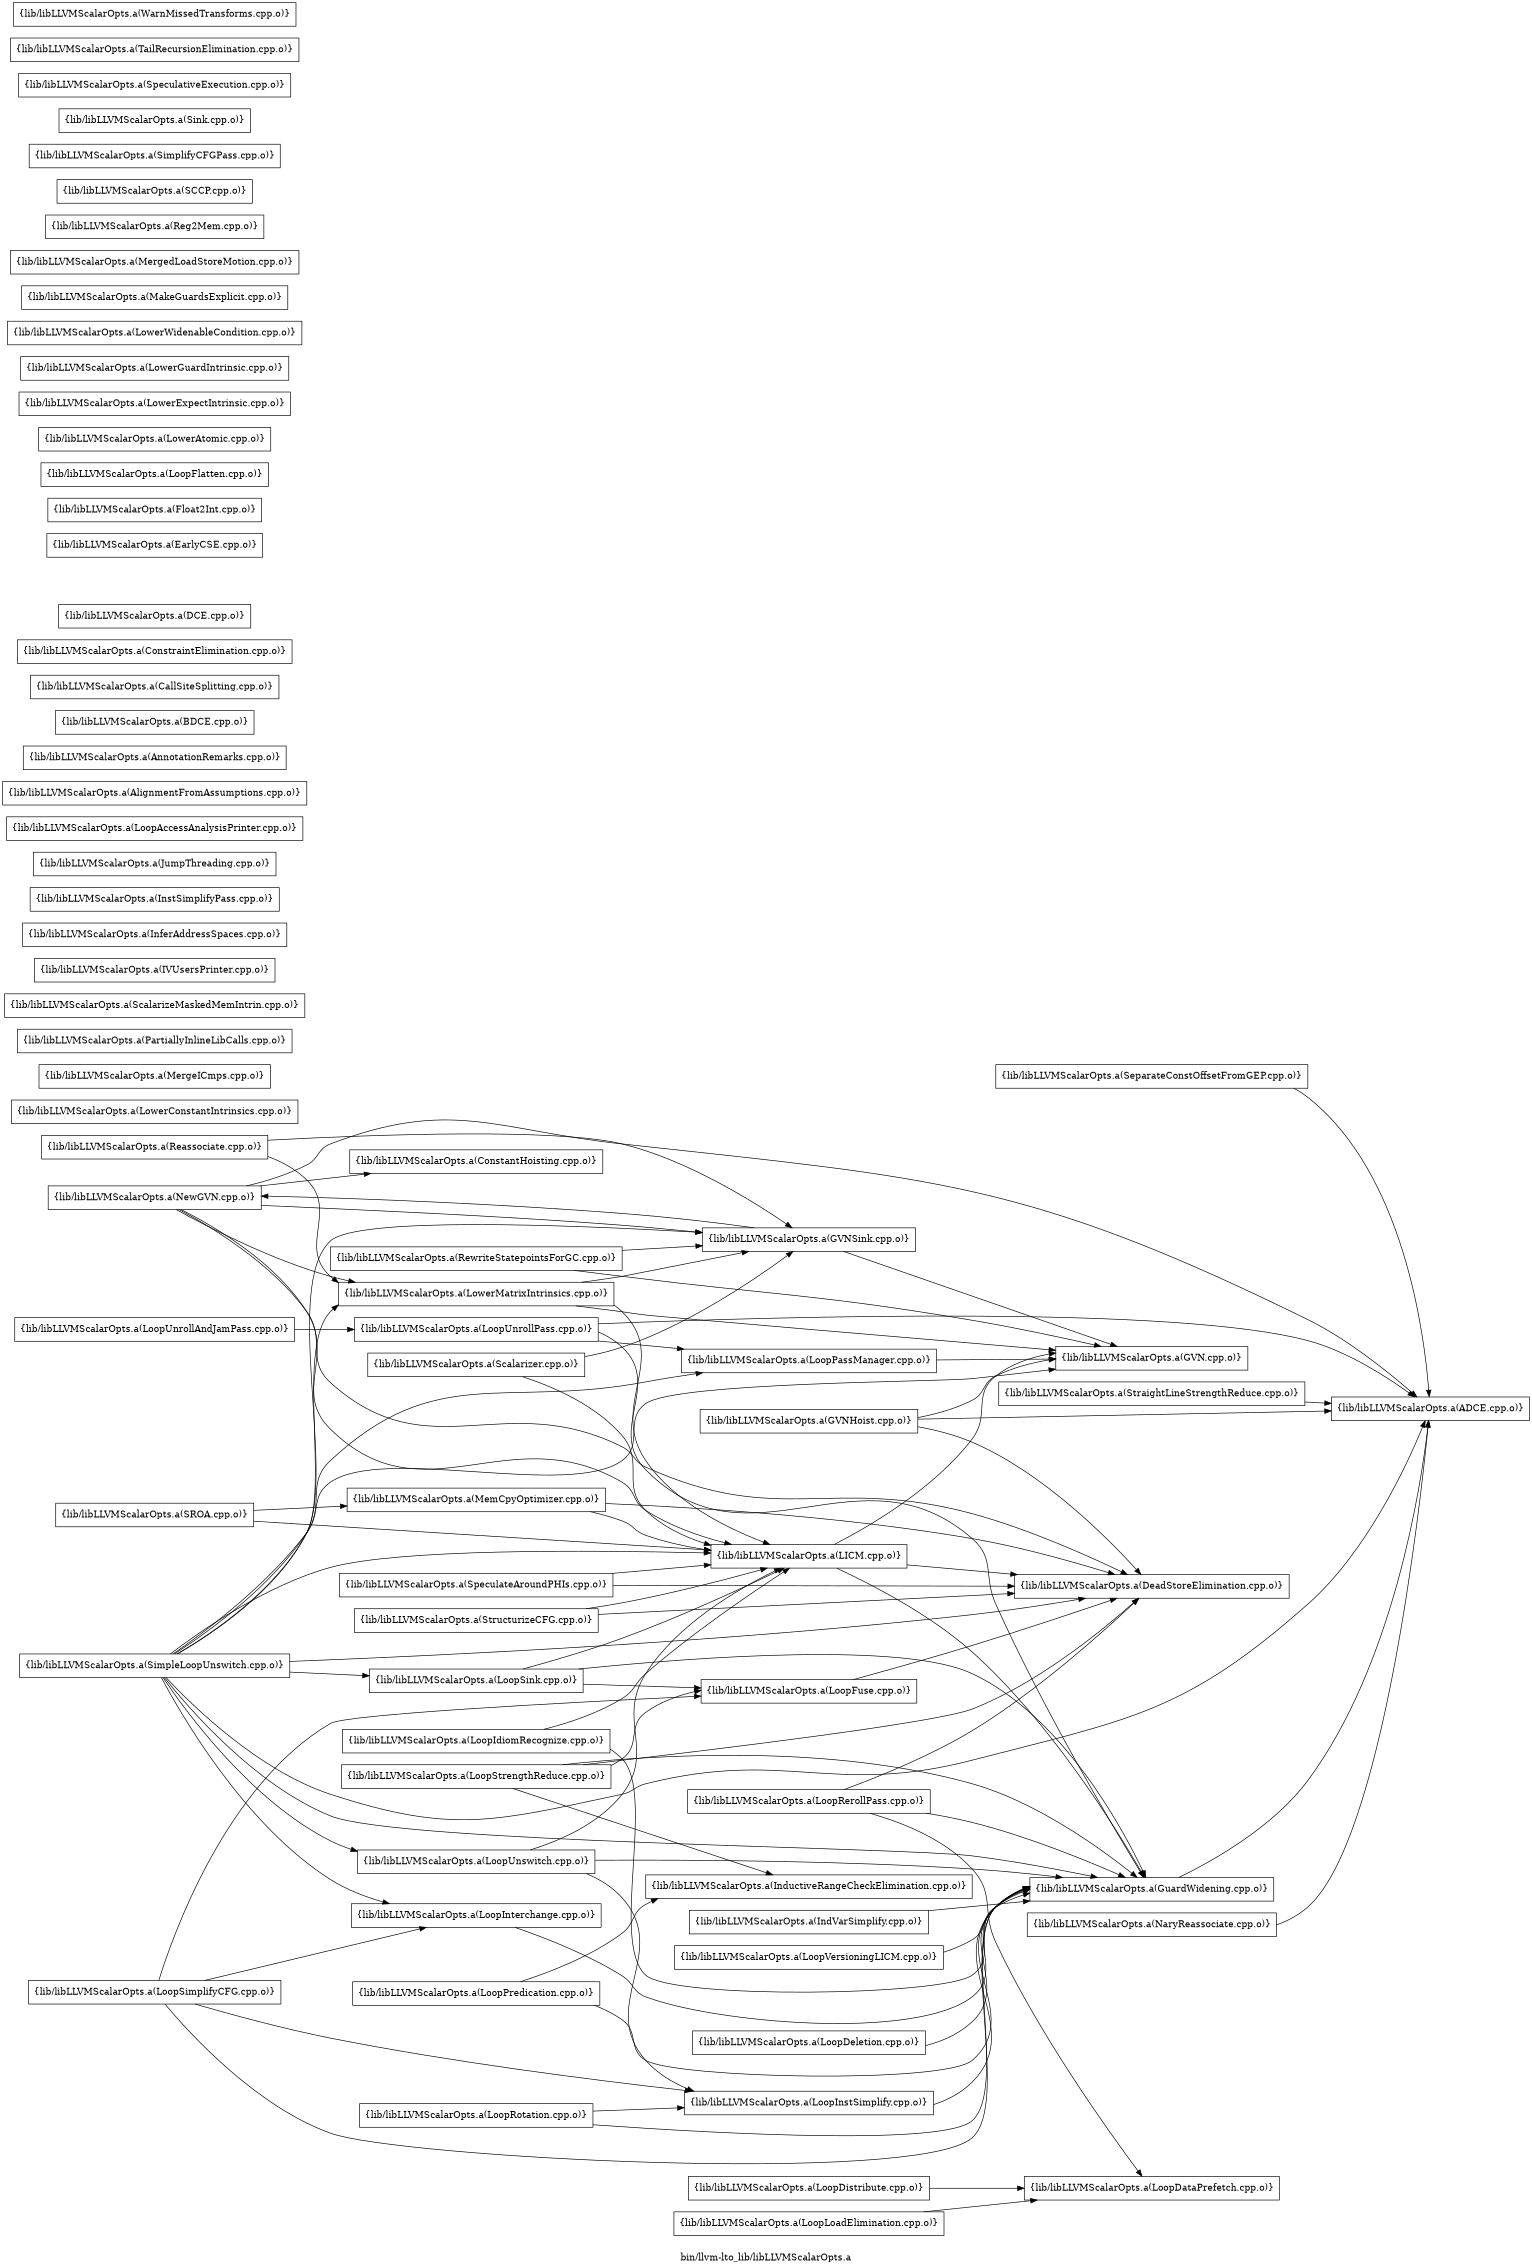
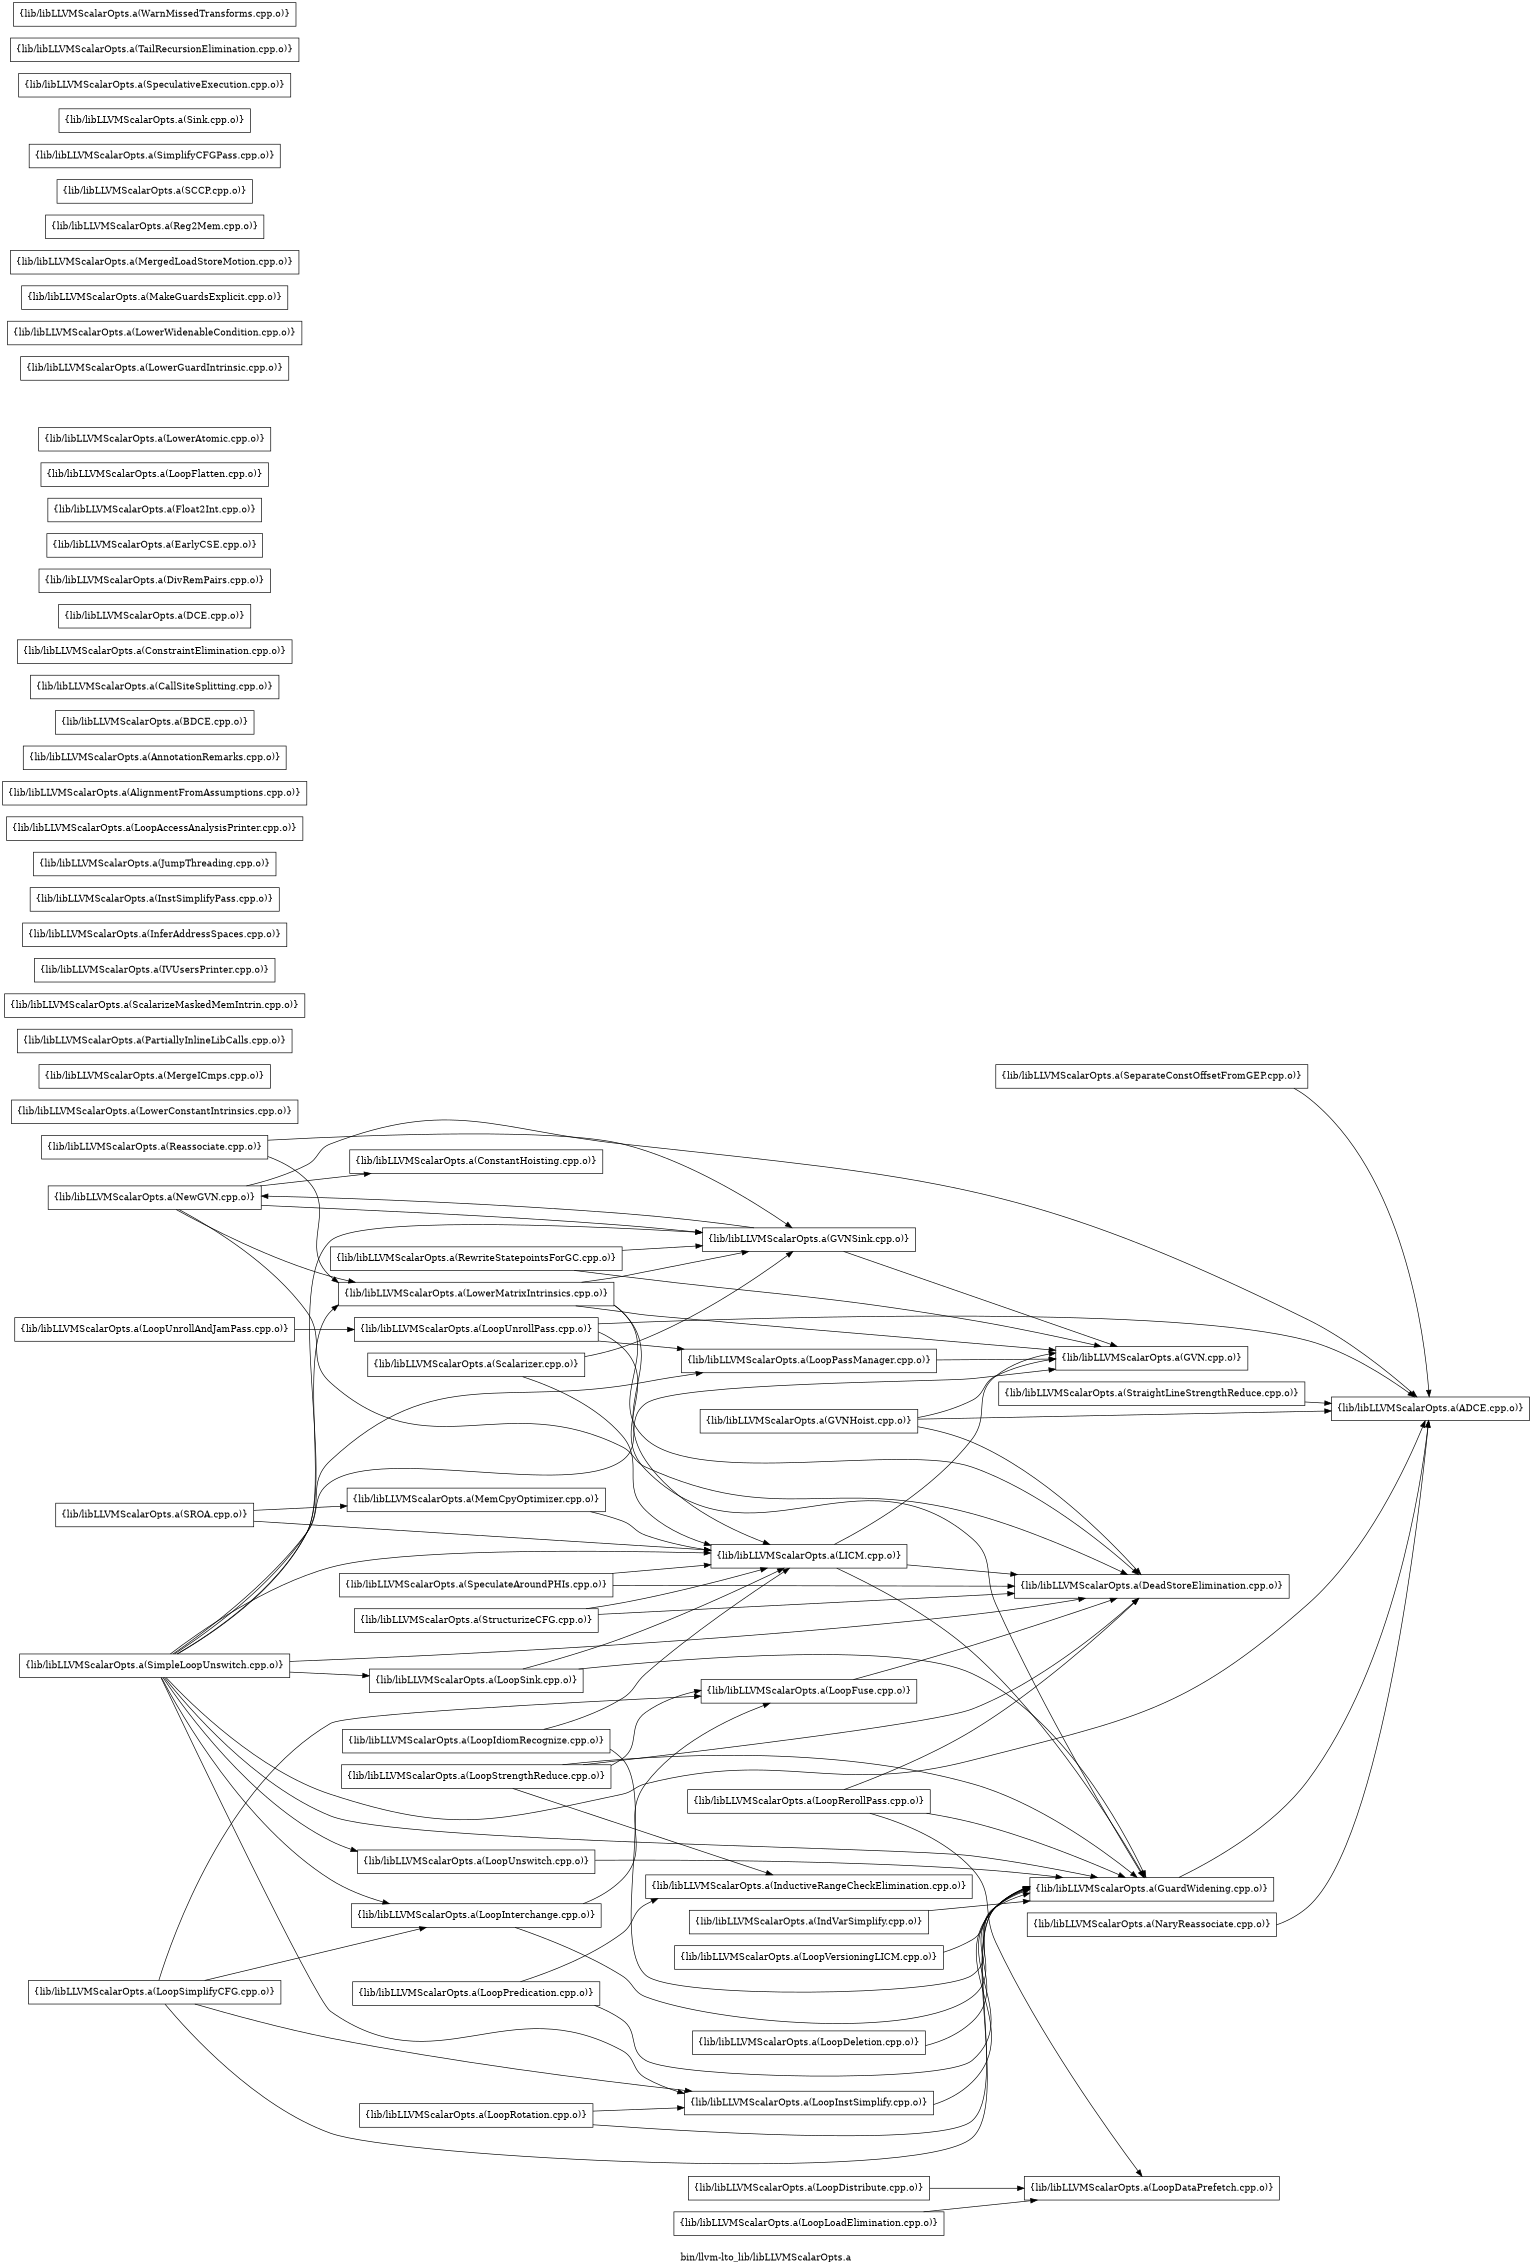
(155, 404) -> none
none -> (155, 581)
(391, 1464) -> none
(859, 1523) -> (830, 1461)
(644, 1686) -> (641, 1792)
(634, 1706) -> none
(635, 1976) -> (330, 2011)
